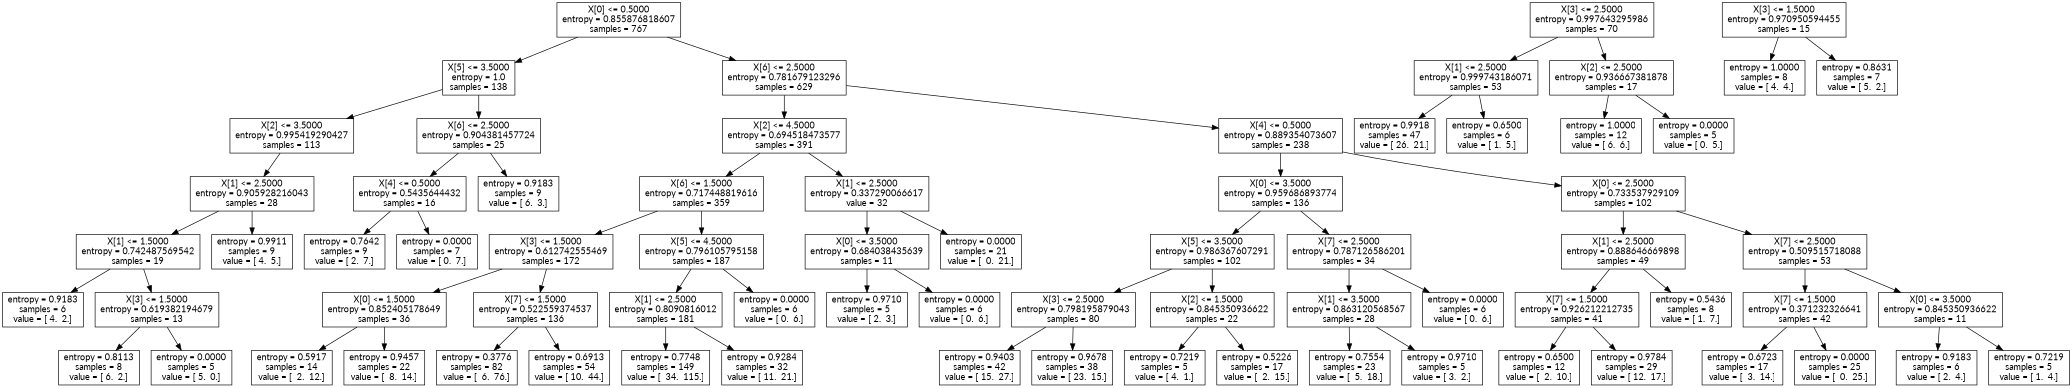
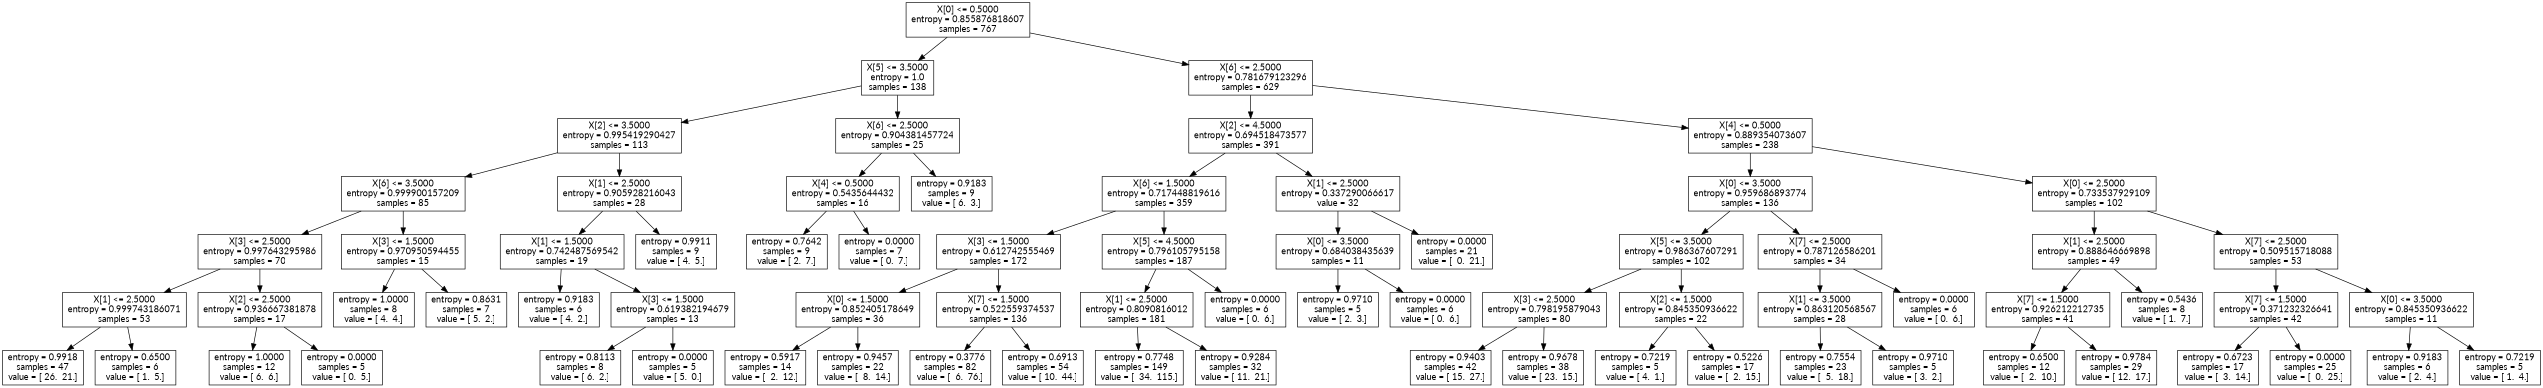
none -> (403, 194)
